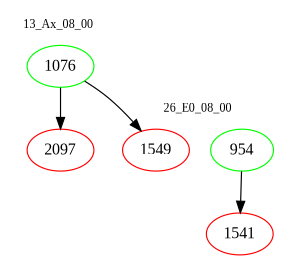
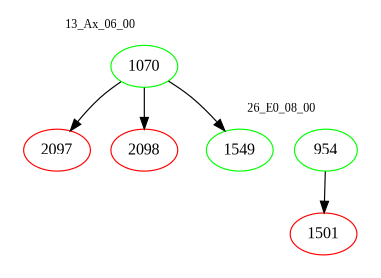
(59, 25) -> (101, 25)
(61, 66) -> (144, 66)
none -> (144, 150)
(156, 150) -> (240, 150)
(240, 234) -> (324, 234)
